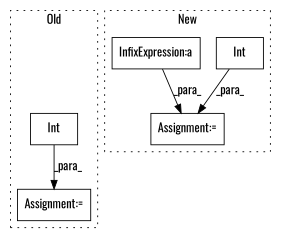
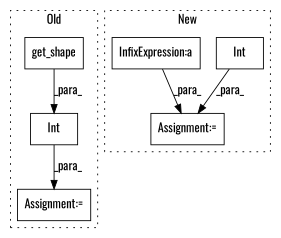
none -> (54, 53)
